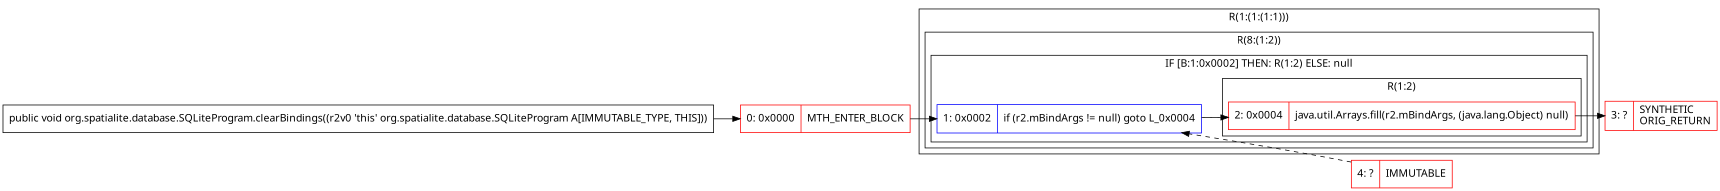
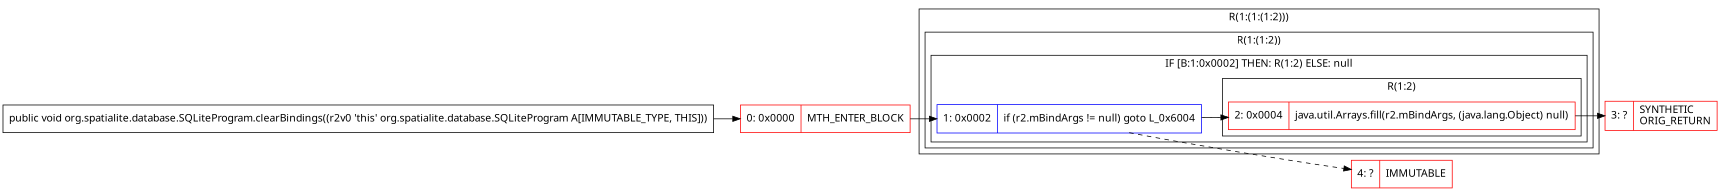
(1259, 18) -> (1259, 18)
(1259, 41) -> (1259, 41)
(1100, 118) -> (1100, 118)
(1270, 147) -> (1279, 159)
